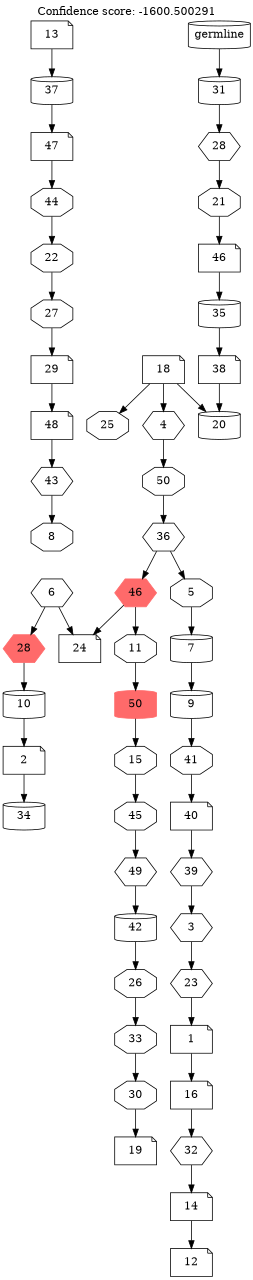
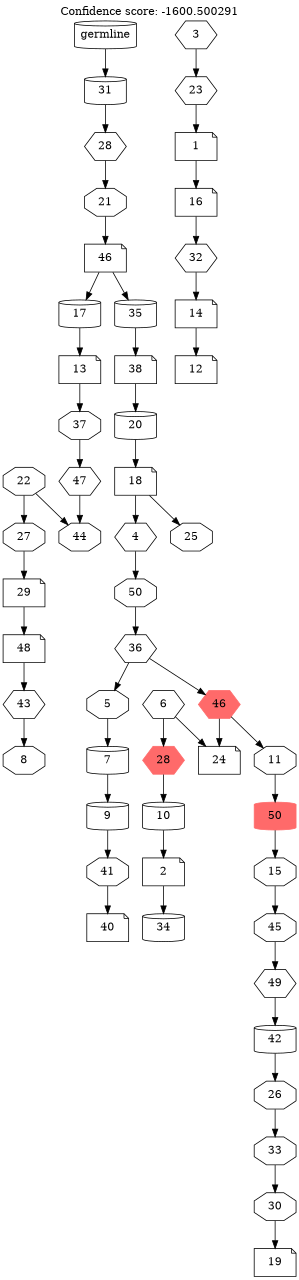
(52, 91) -> (80, 425)
(52, 146) -> (80, 481)
(52, 226) -> (49, 506)
none -> (80, 314)
(189, 395) -> (136, 450)
(191, 872) -> none
